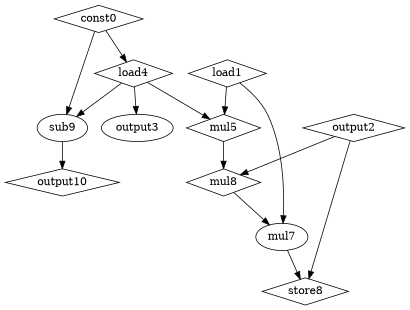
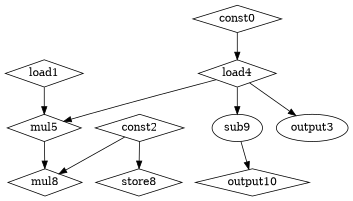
(82, 69) -> none
(354, 128) -> (140, 128)
(282, 237) -> none
